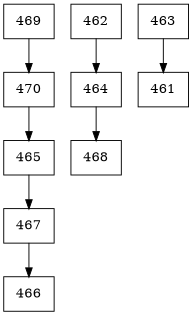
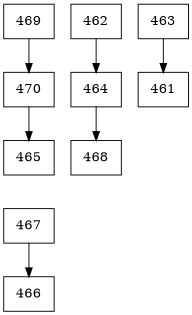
(29, 187) -> none
